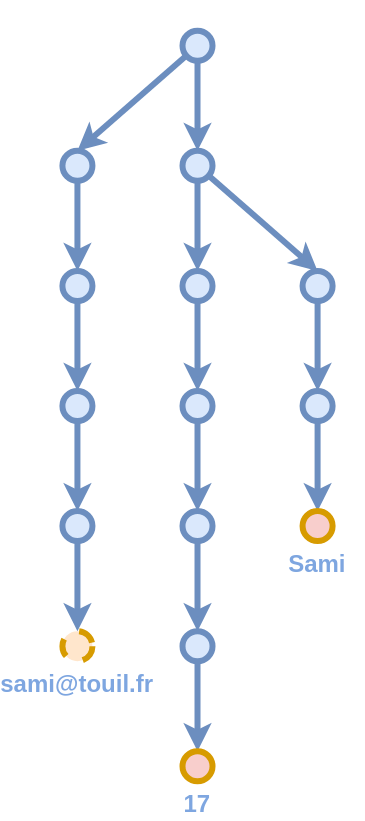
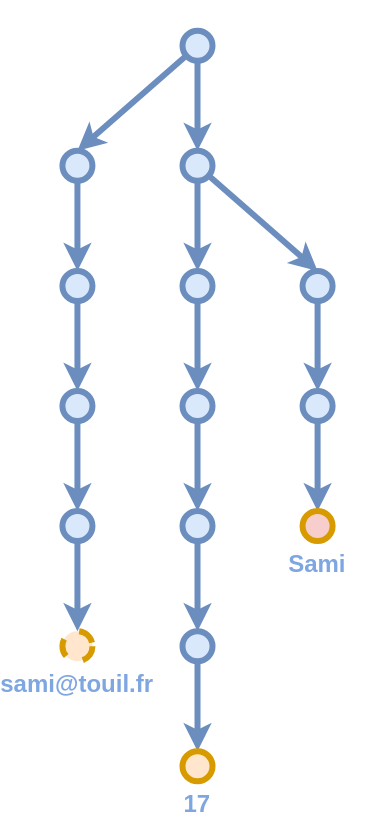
(197, 766) -> (197, 766)
